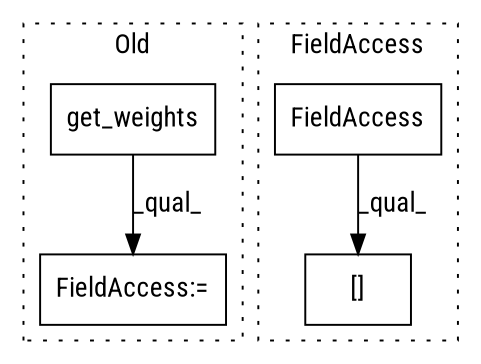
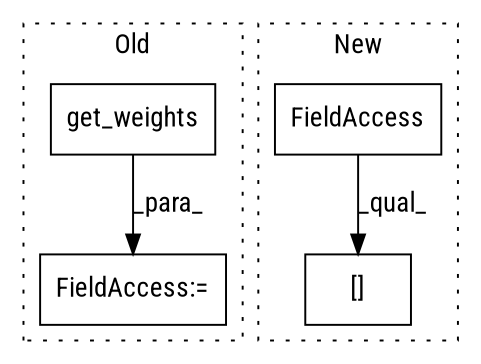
(358, 46) -> (358, 46)
(168, 205) -> (169, 205)
